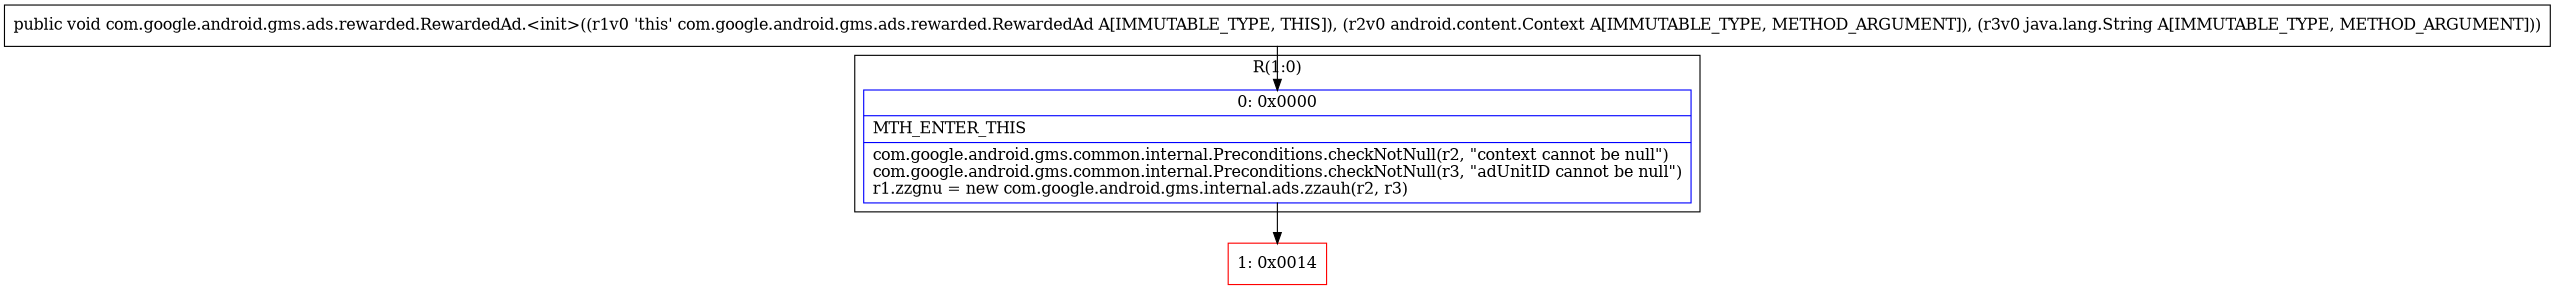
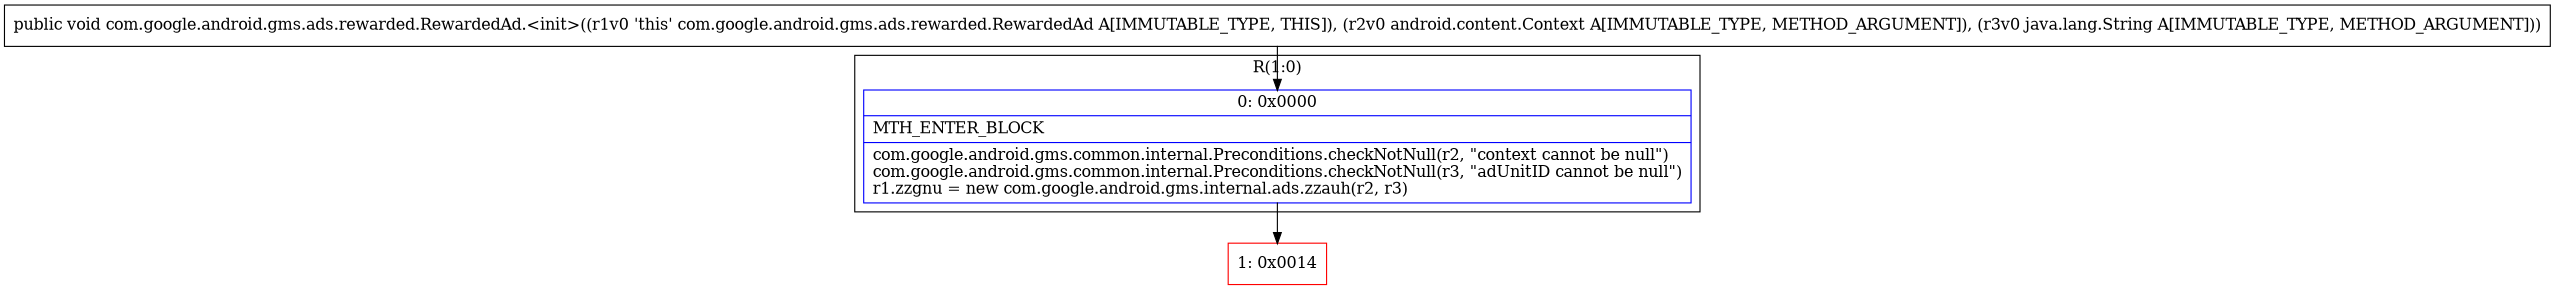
(950, 129) -> (959, 129)
